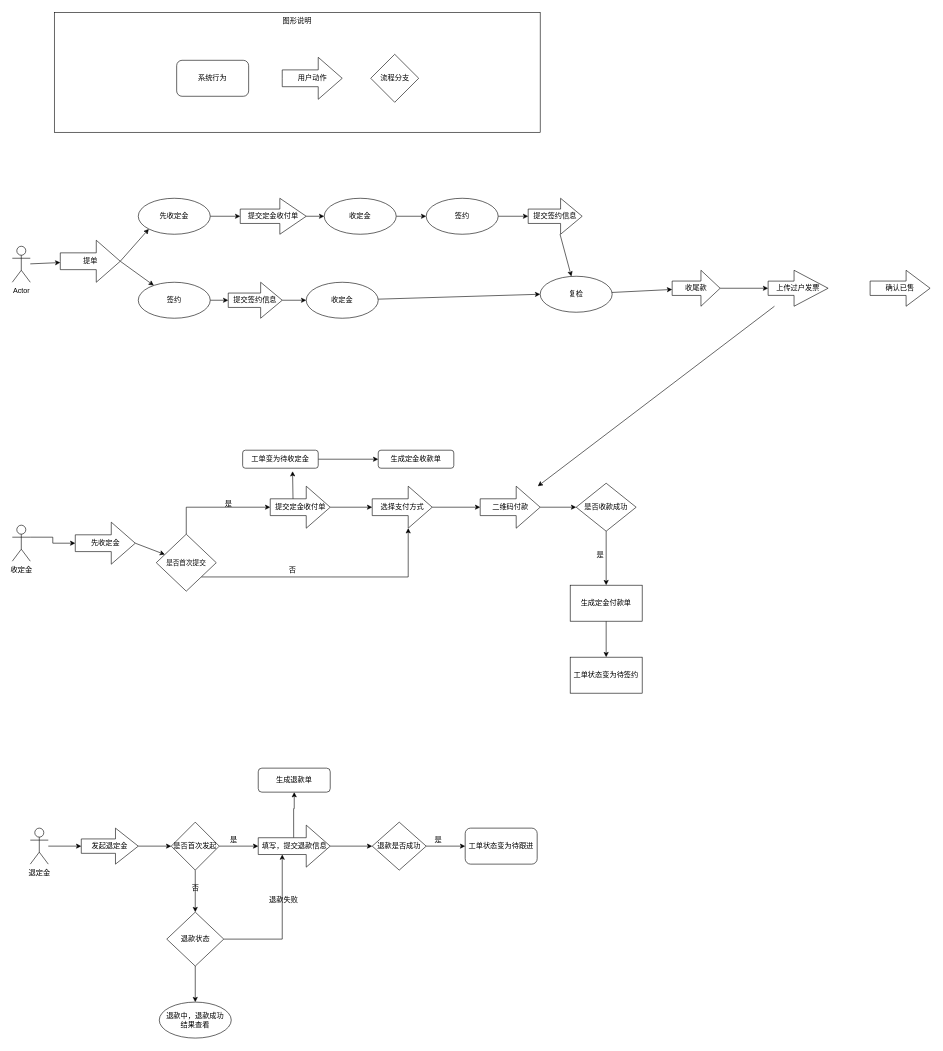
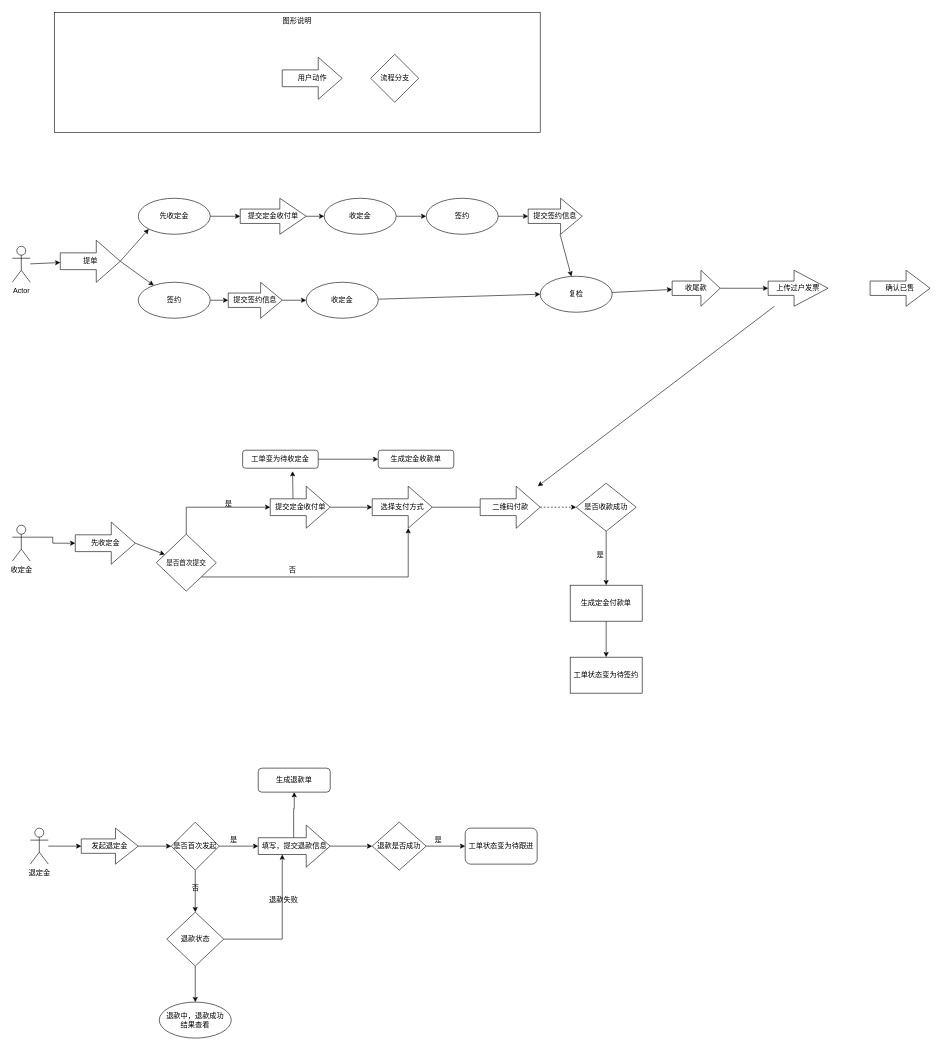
(213, 78) -> none
(474, 507) -> (476, 507)
(556, 507) -> (556, 507)
